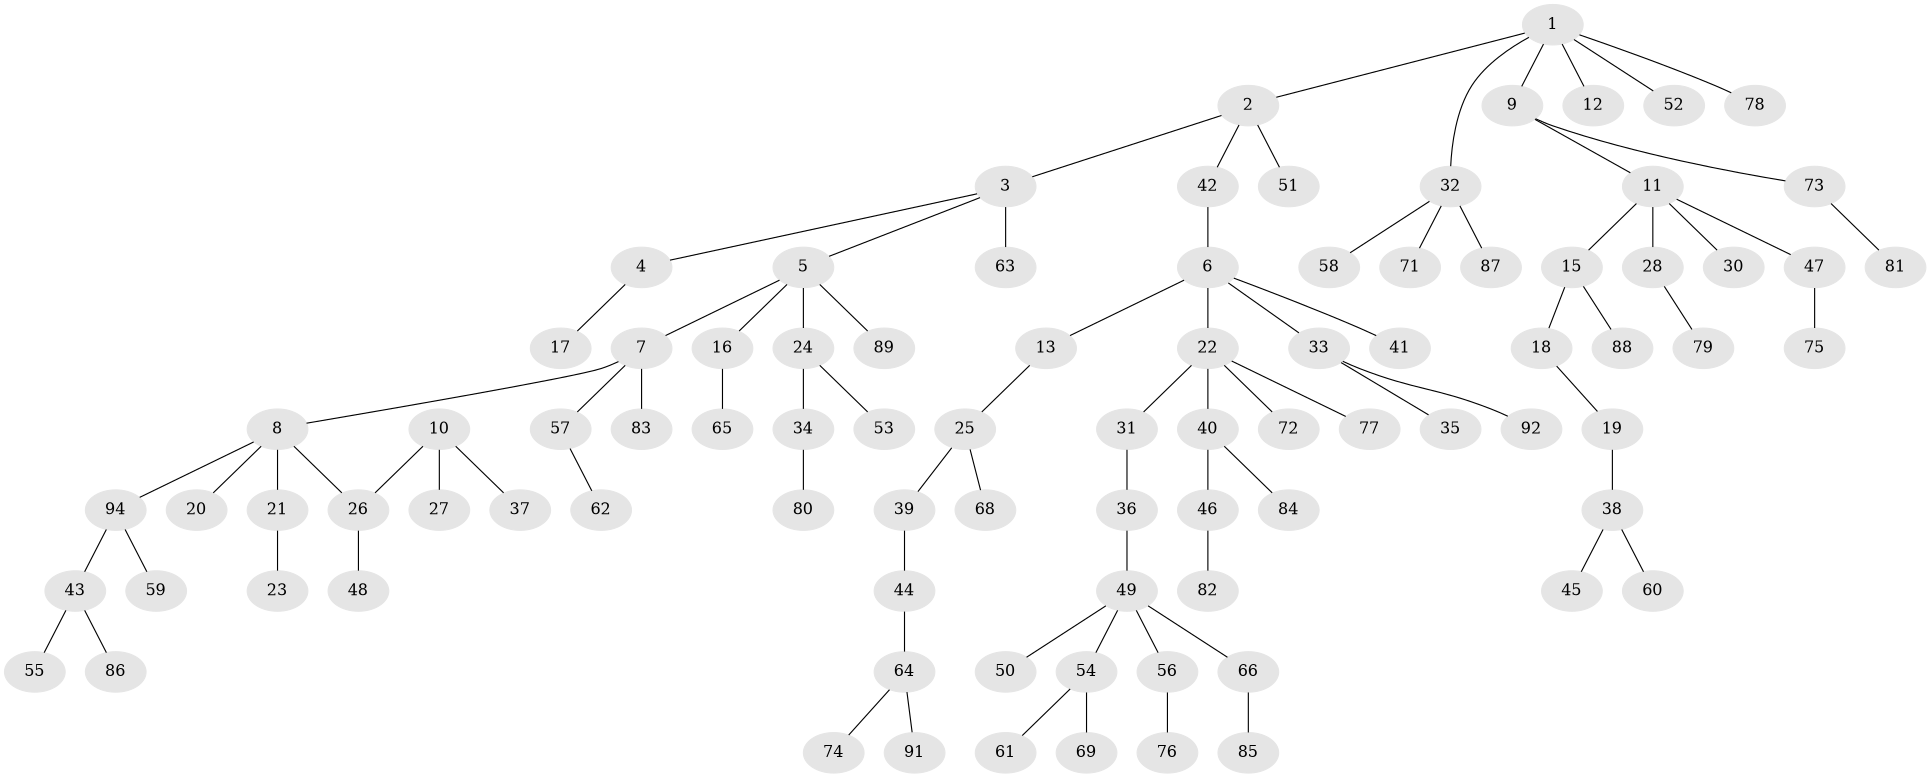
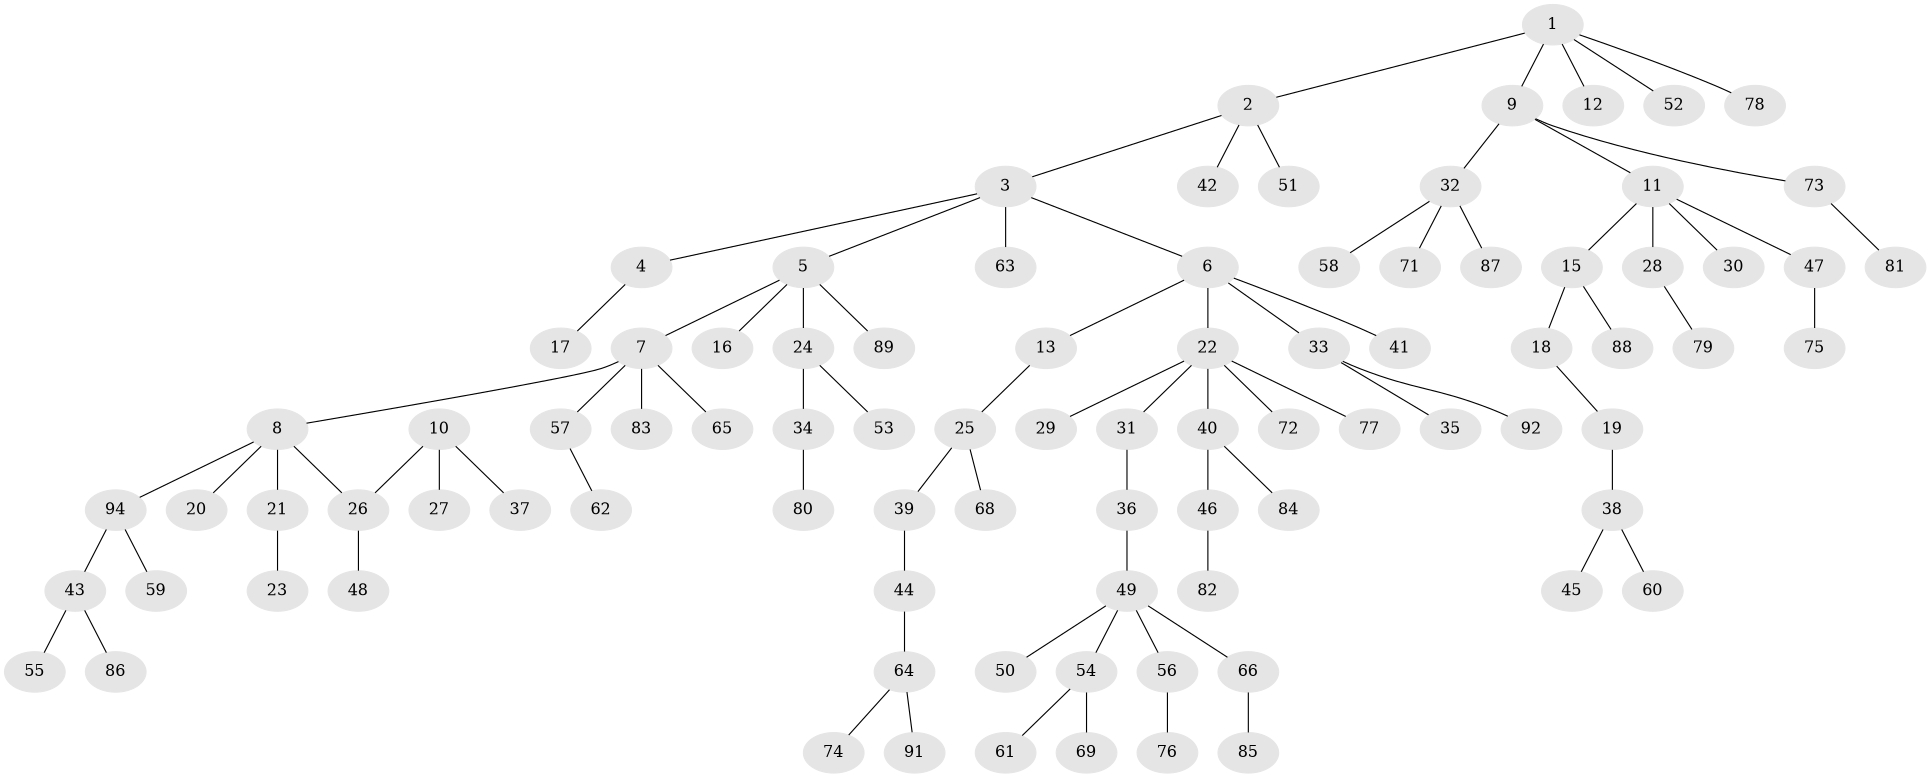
(1470, 89) -> (1481, 146)
(1208, 227) -> (1107, 227)
(722, 389) -> (682, 389)
none -> (1046, 429)
